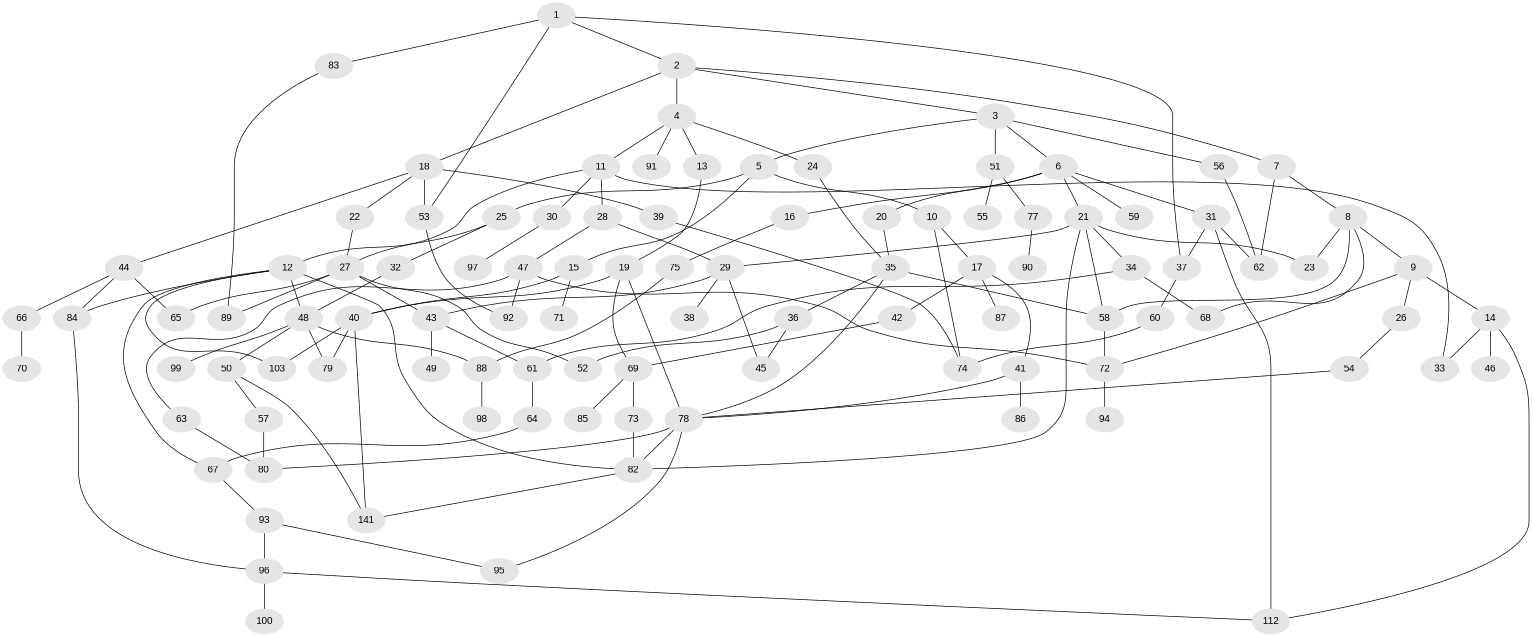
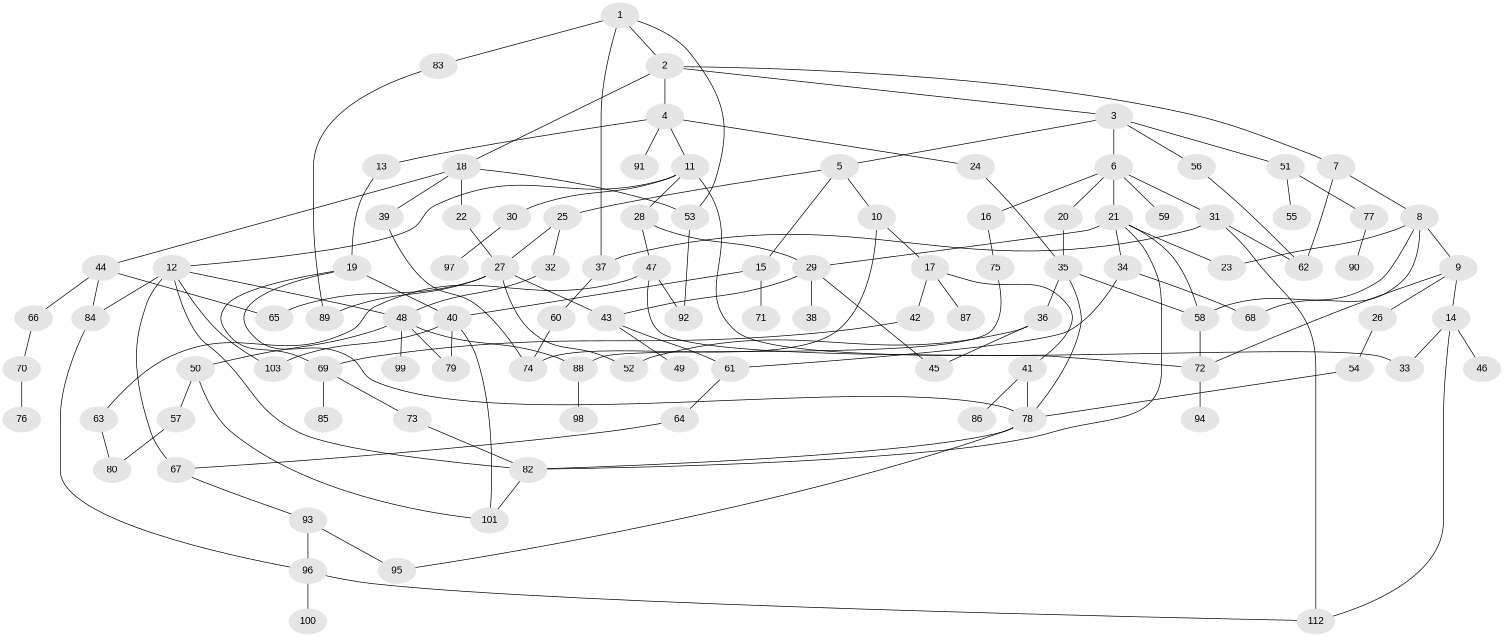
none -> (22, 419)
(477, 456) -> none
(366, 520) -> (490, 520)
